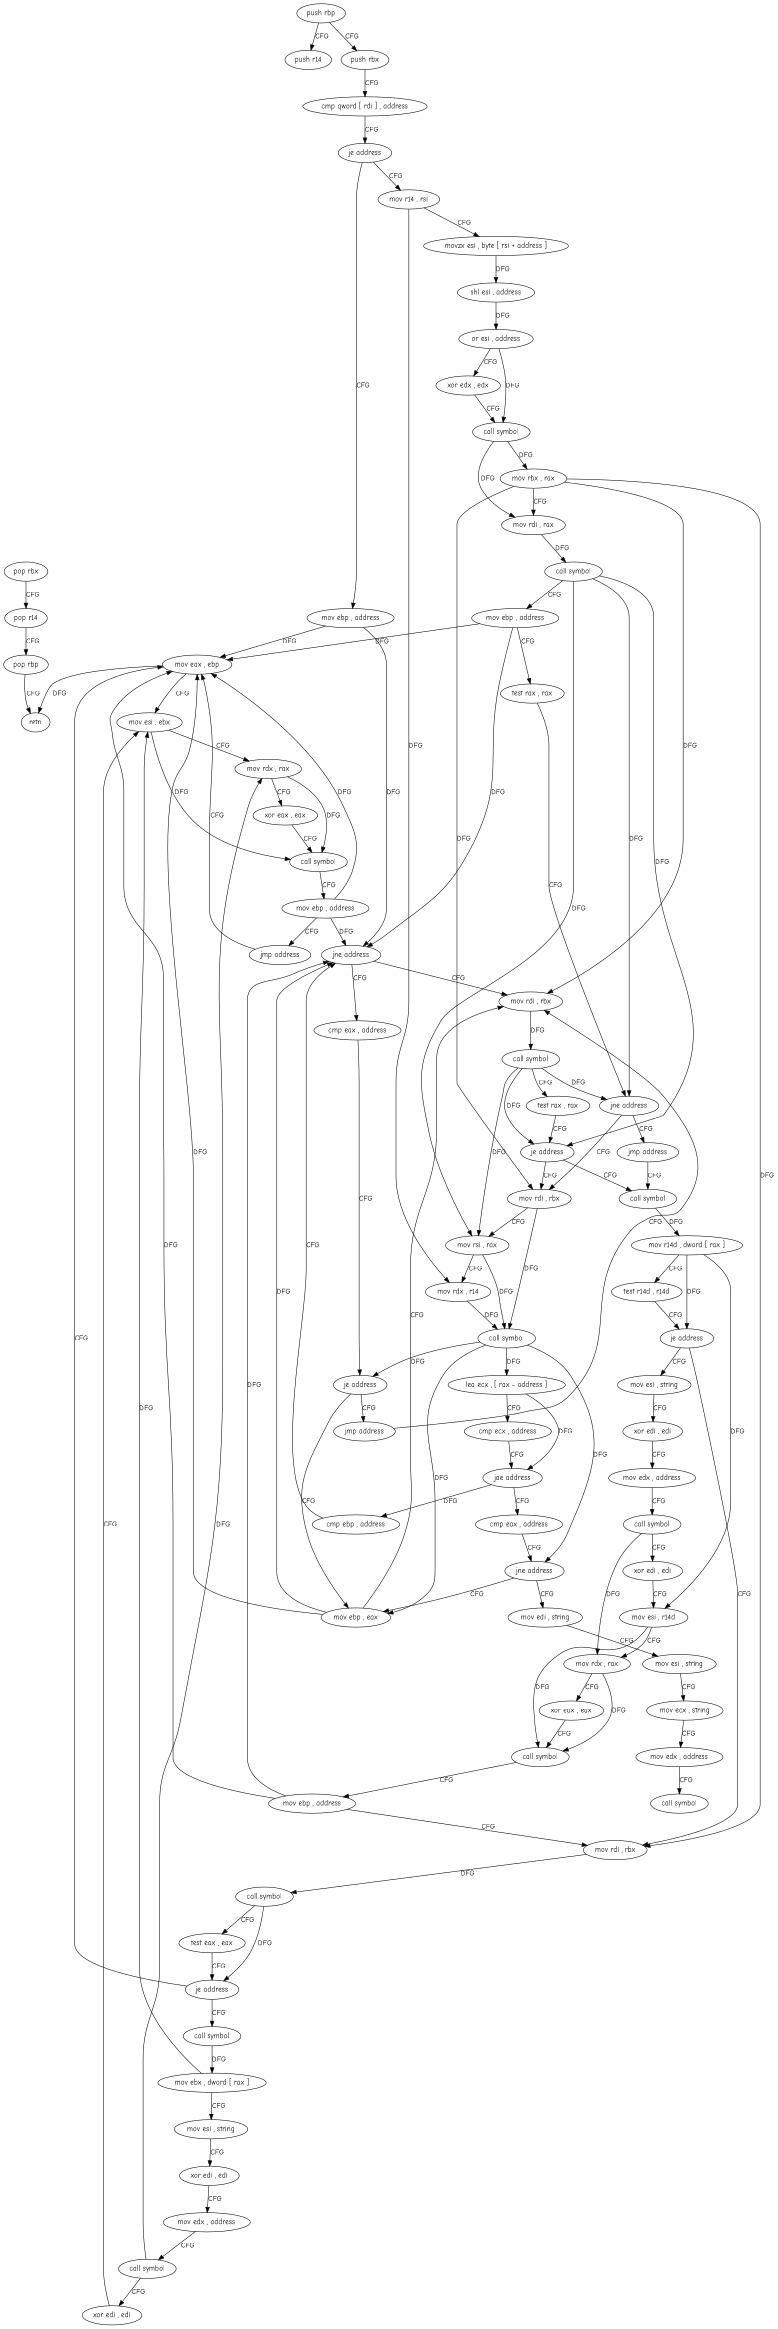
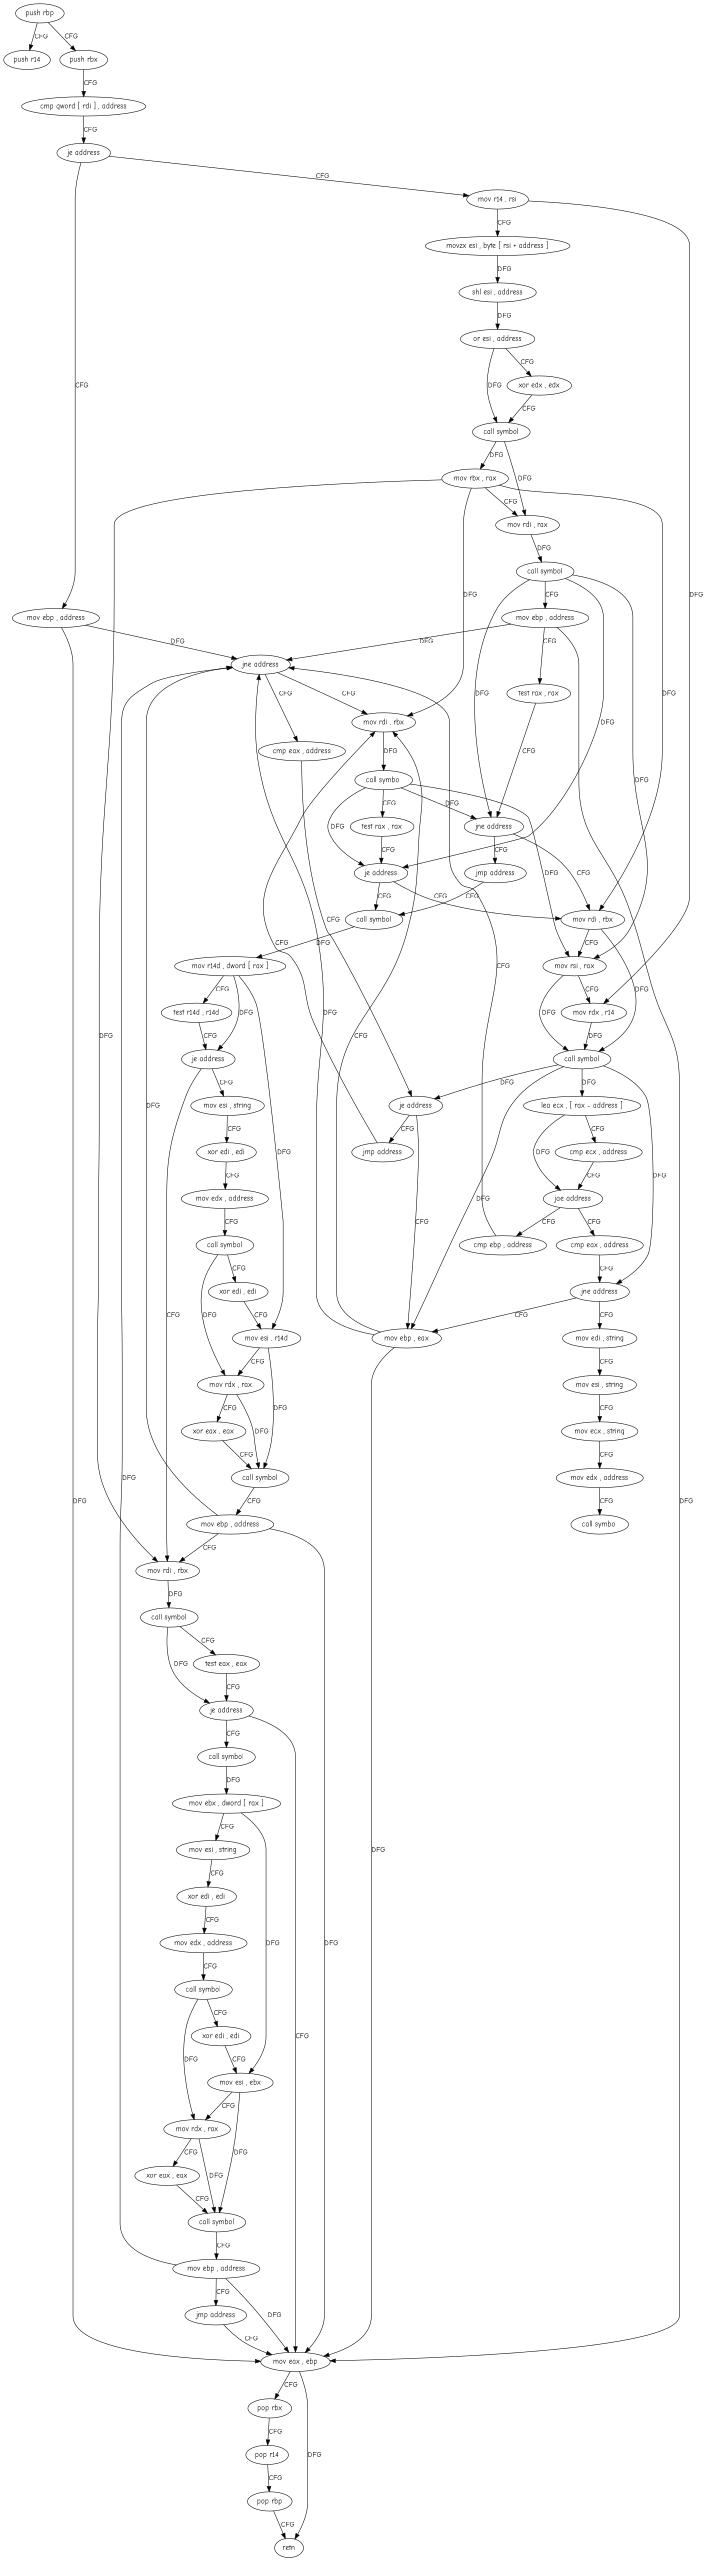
(171, 690) -> (284, 2383)
(451, 1501) -> (549, 1222)
